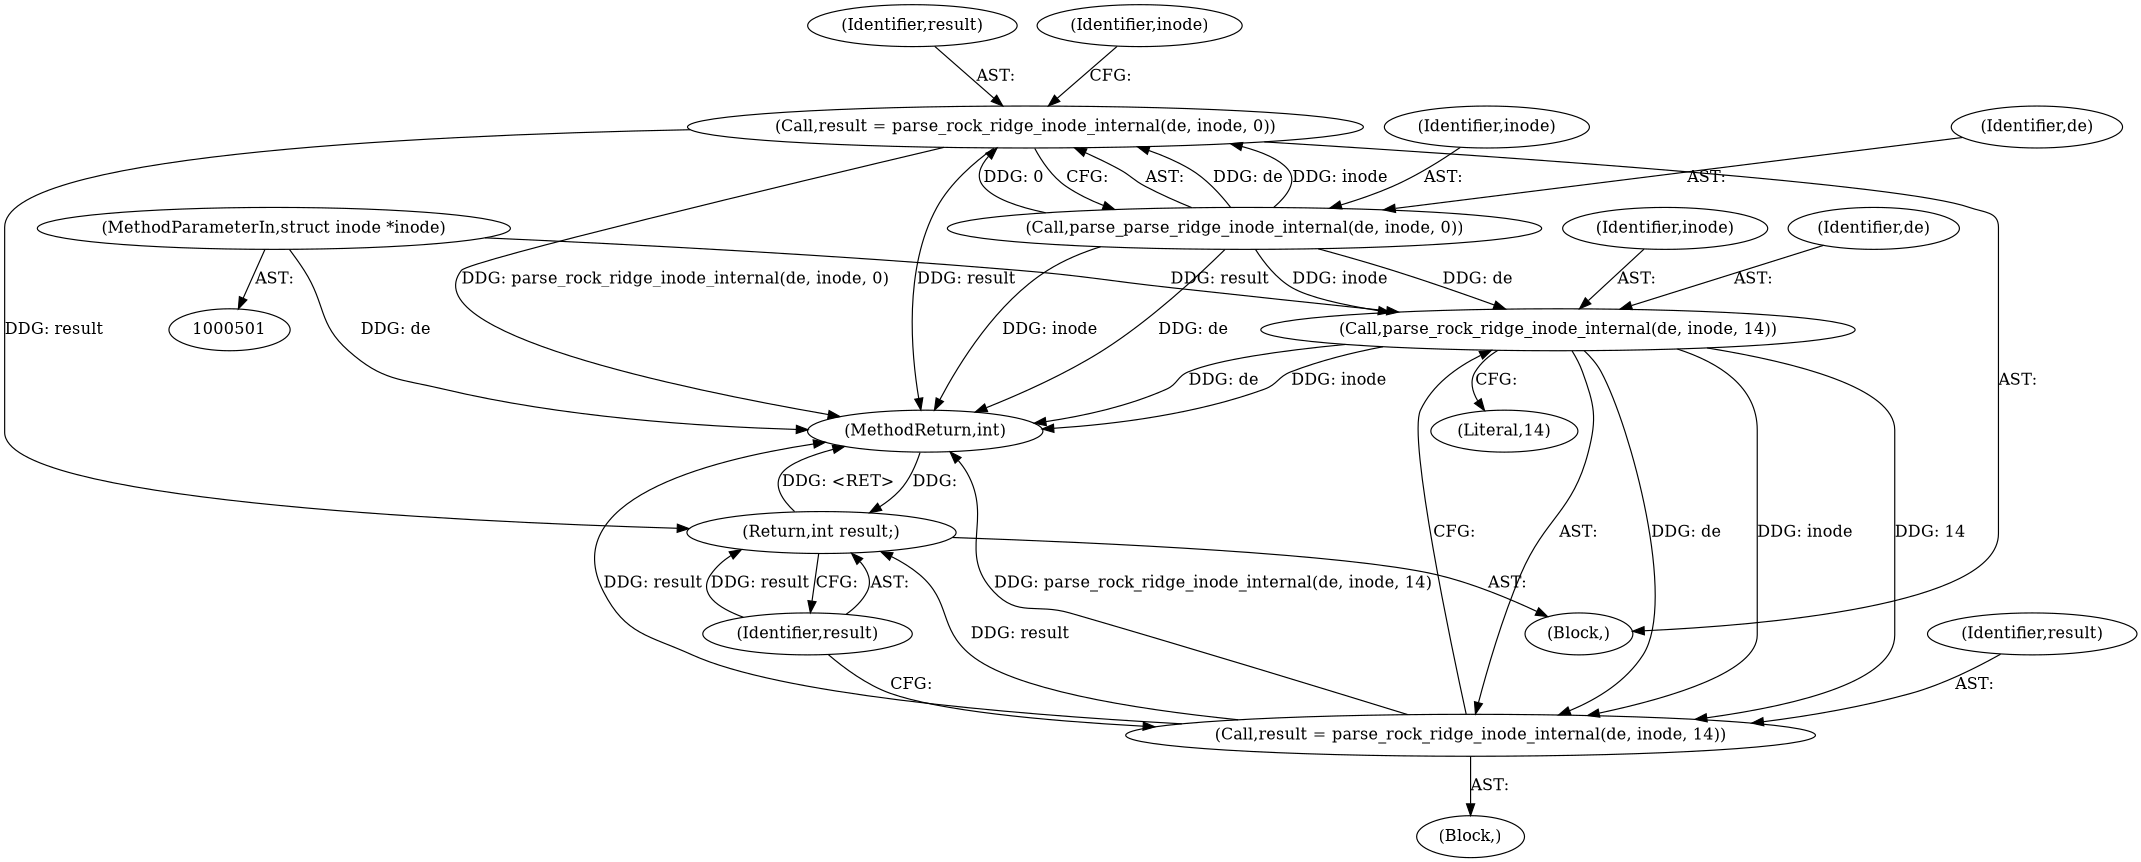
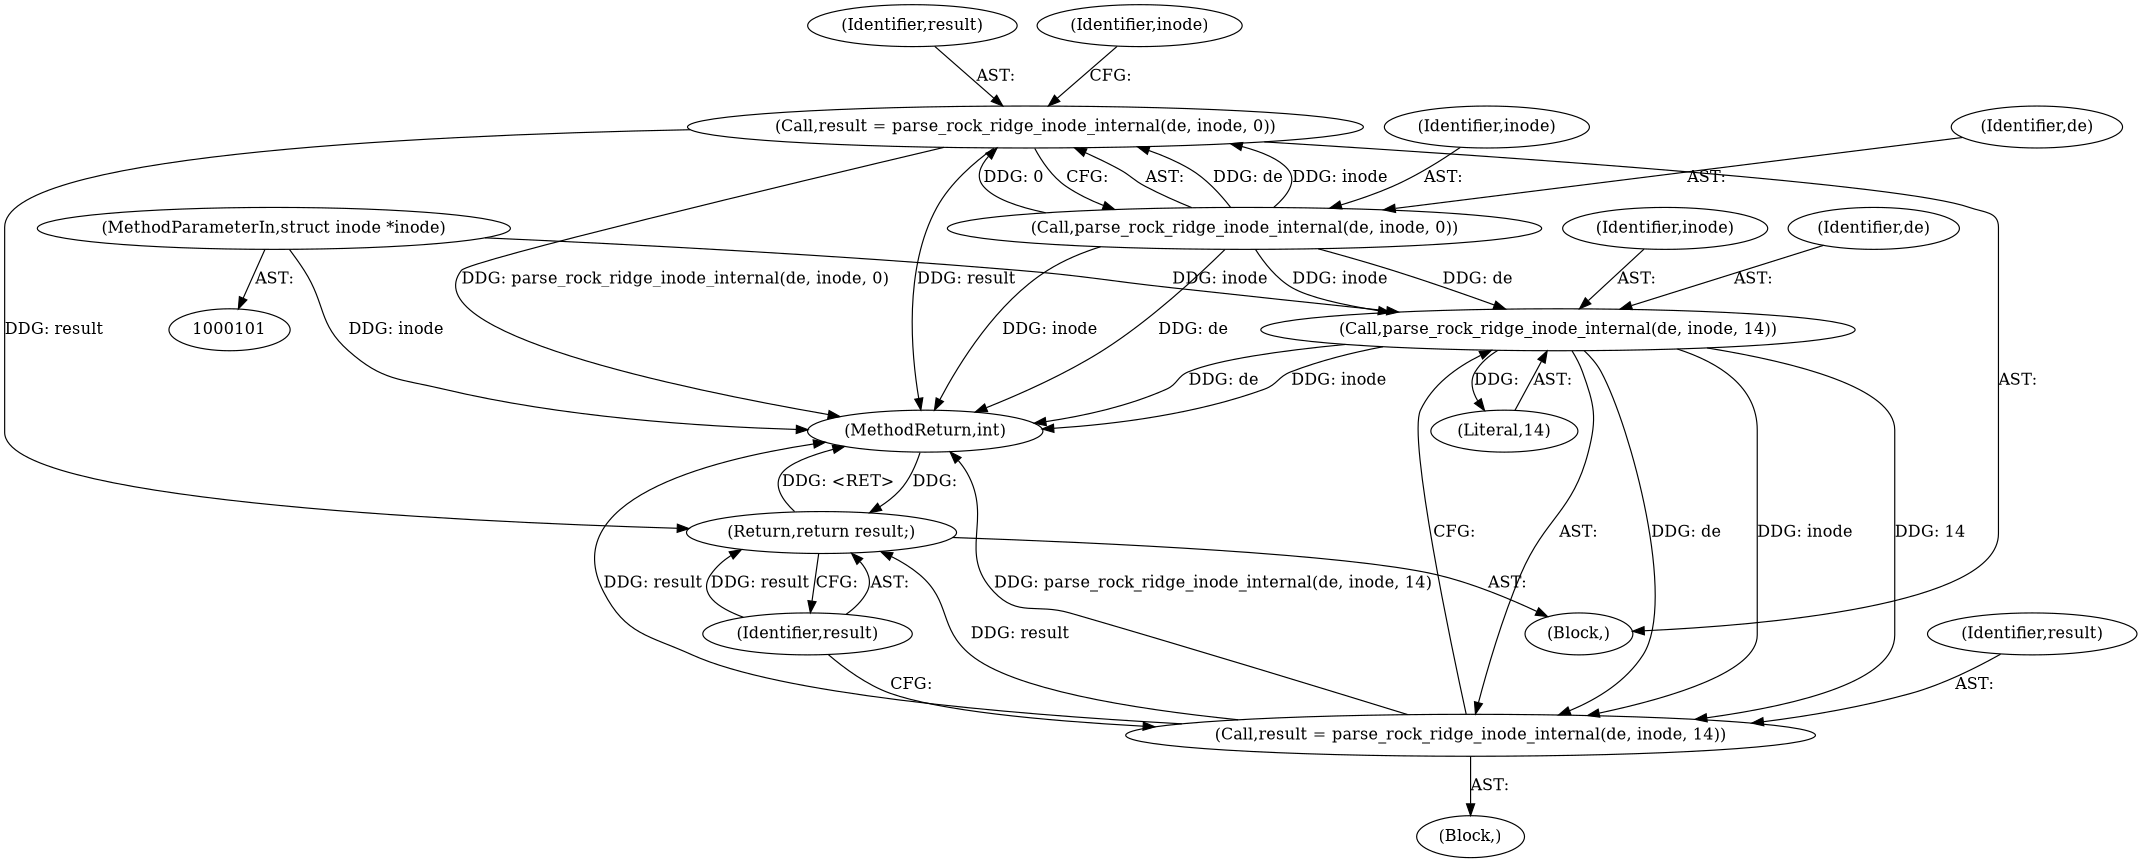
(1245, 228) -> (1245, 228)
(1220, 279) -> (1220, 279)
(230, 330) -> (230, 330)
(396, 330) -> (396, 330)
(1499, 380) -> (1499, 380)
none -> (1528, 386)
(822, 533) -> (822, 533)
